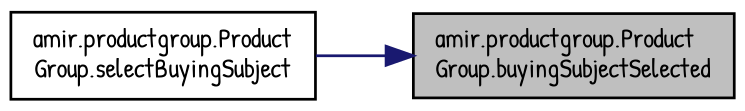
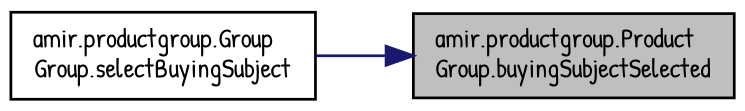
(163, 56) -> (163, 56)
